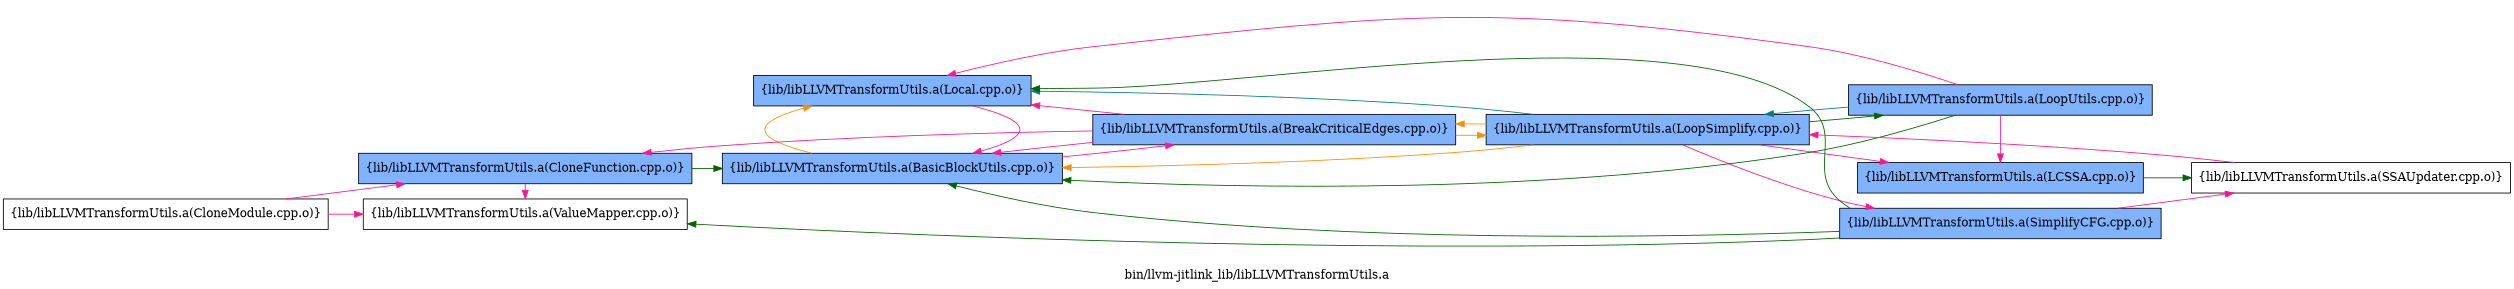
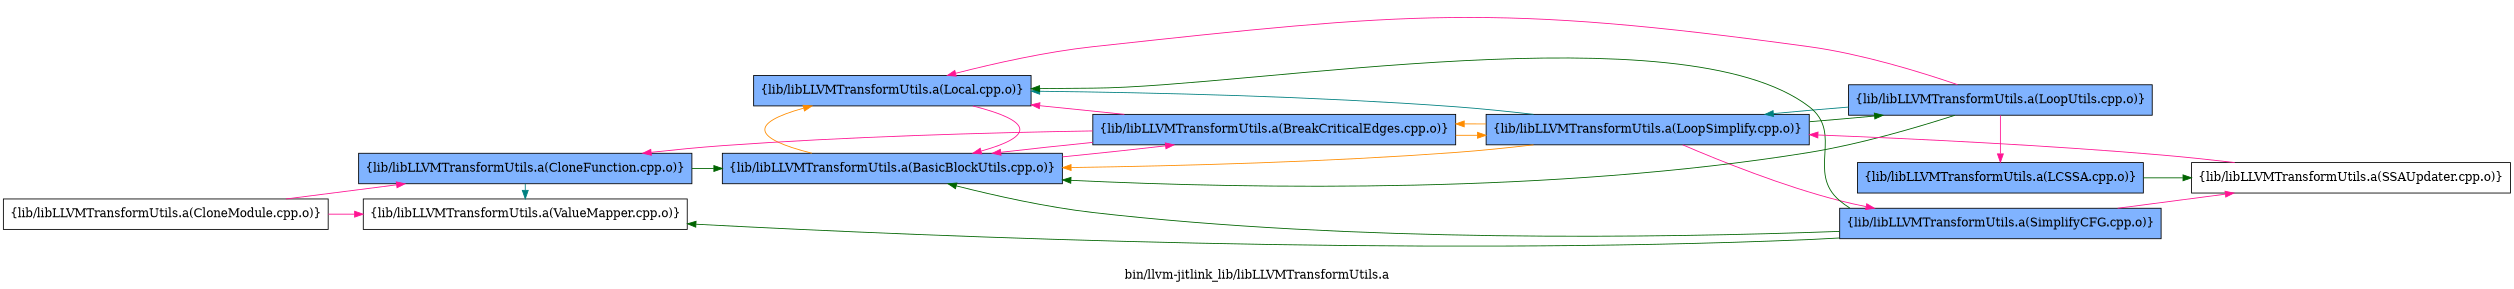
(1832, 155) -> none
(525, 187) -> (525, 187)
